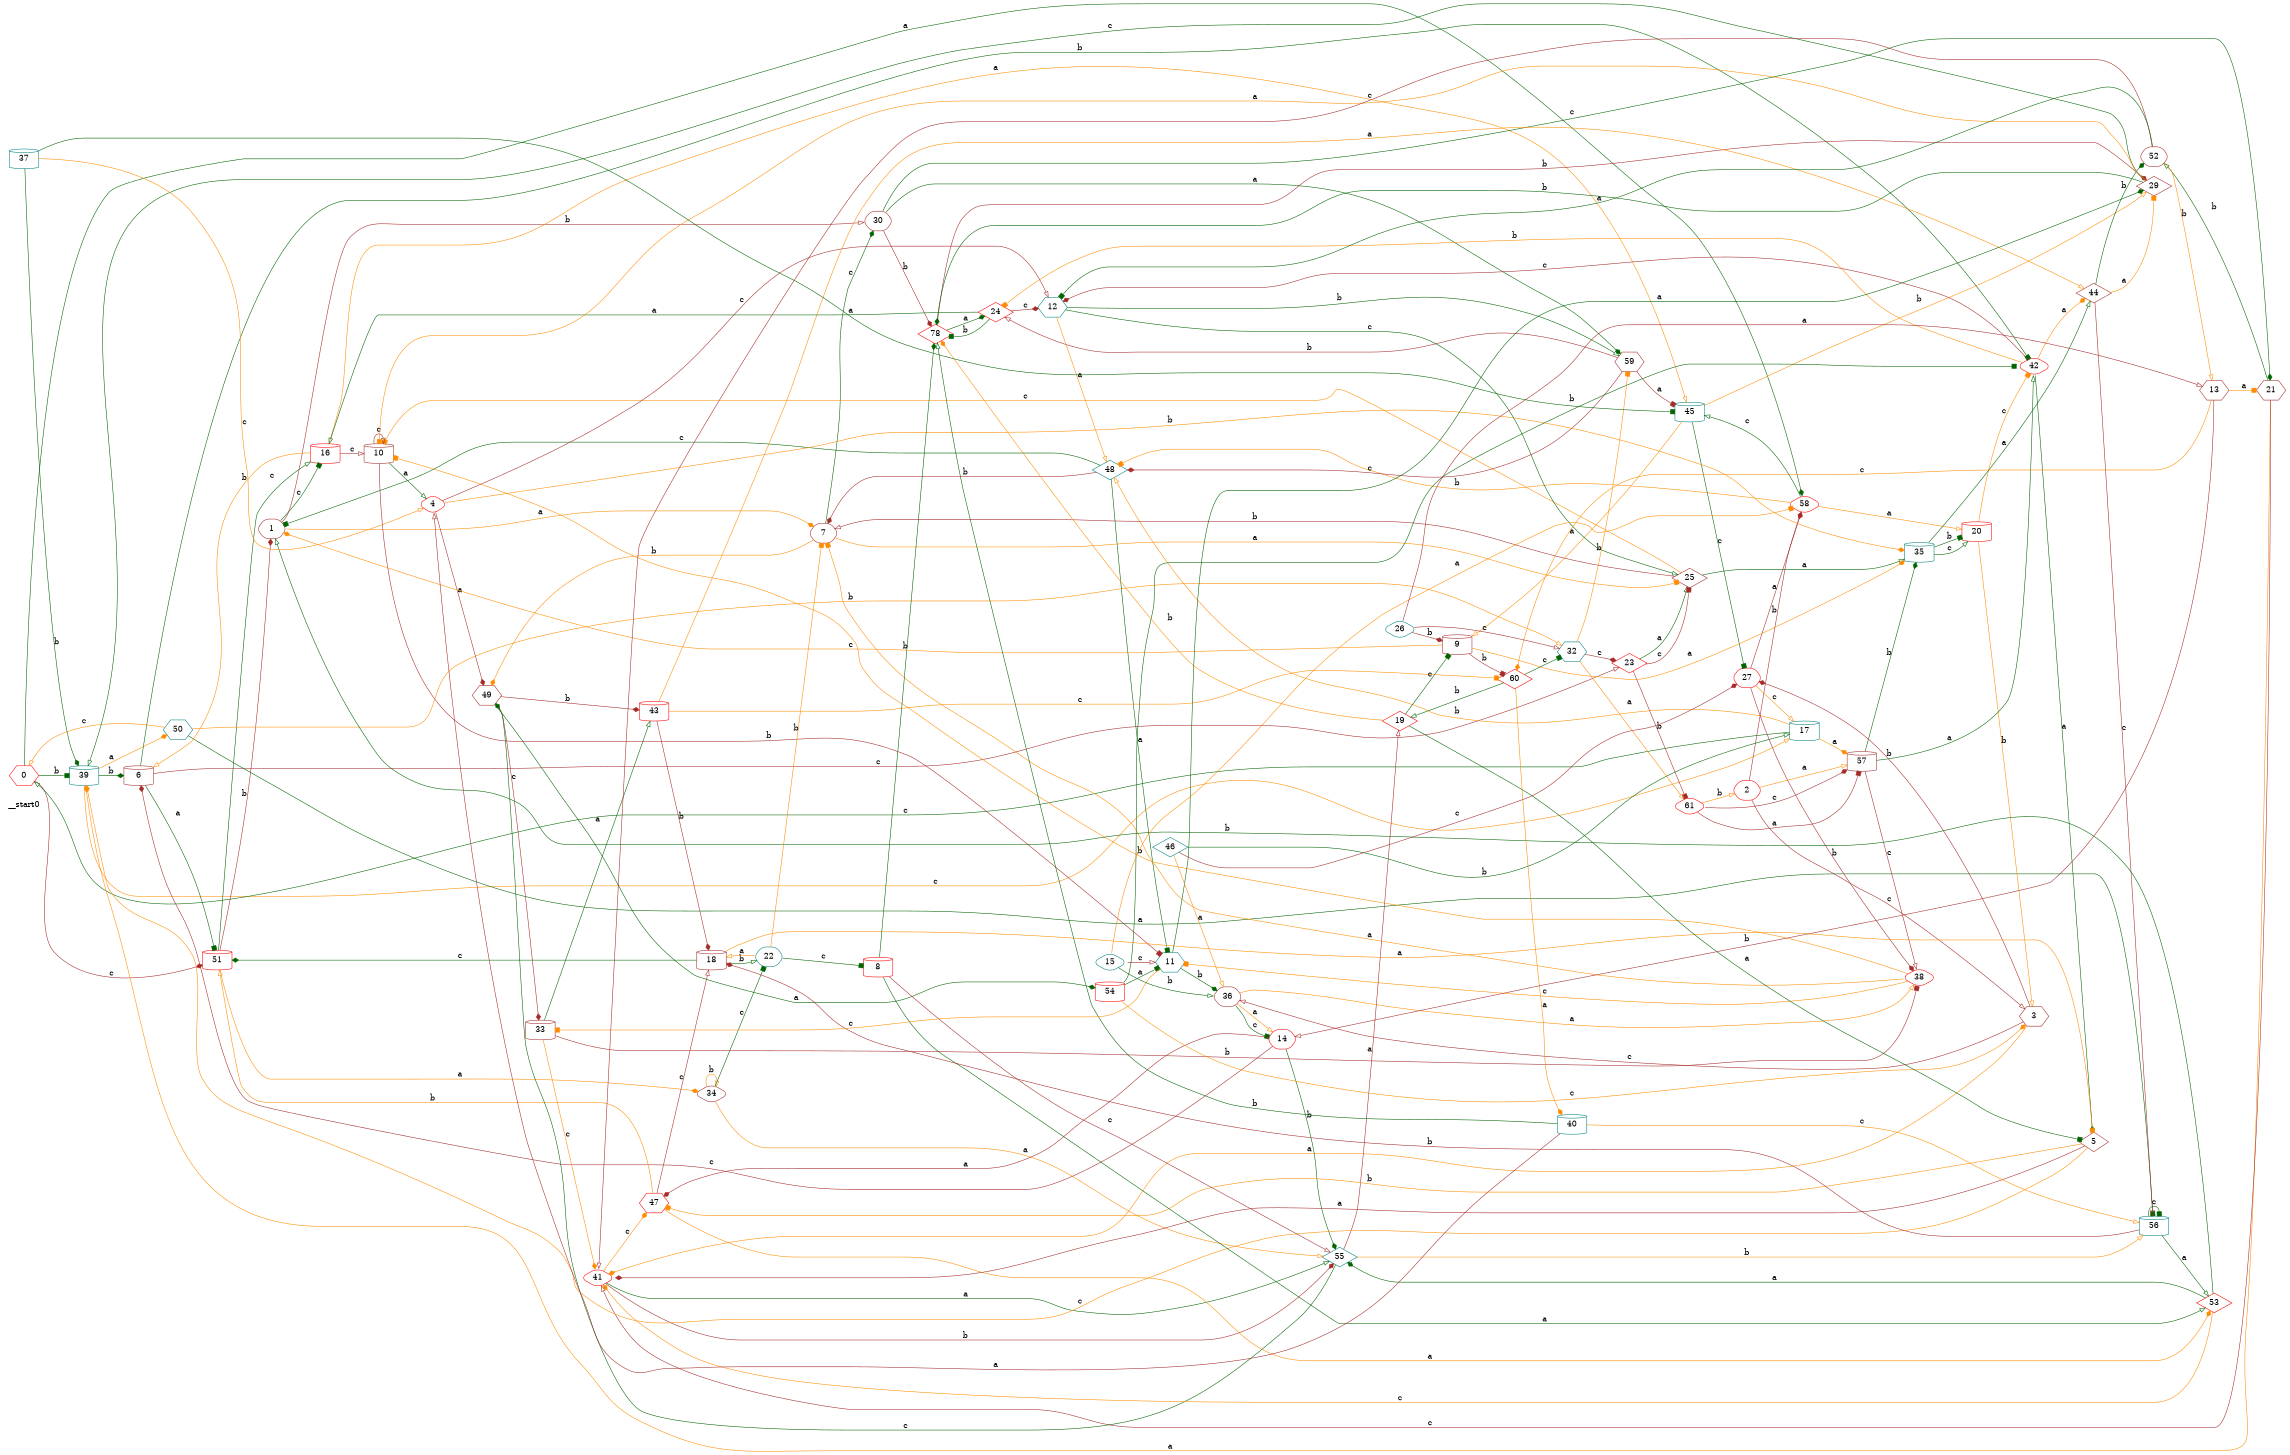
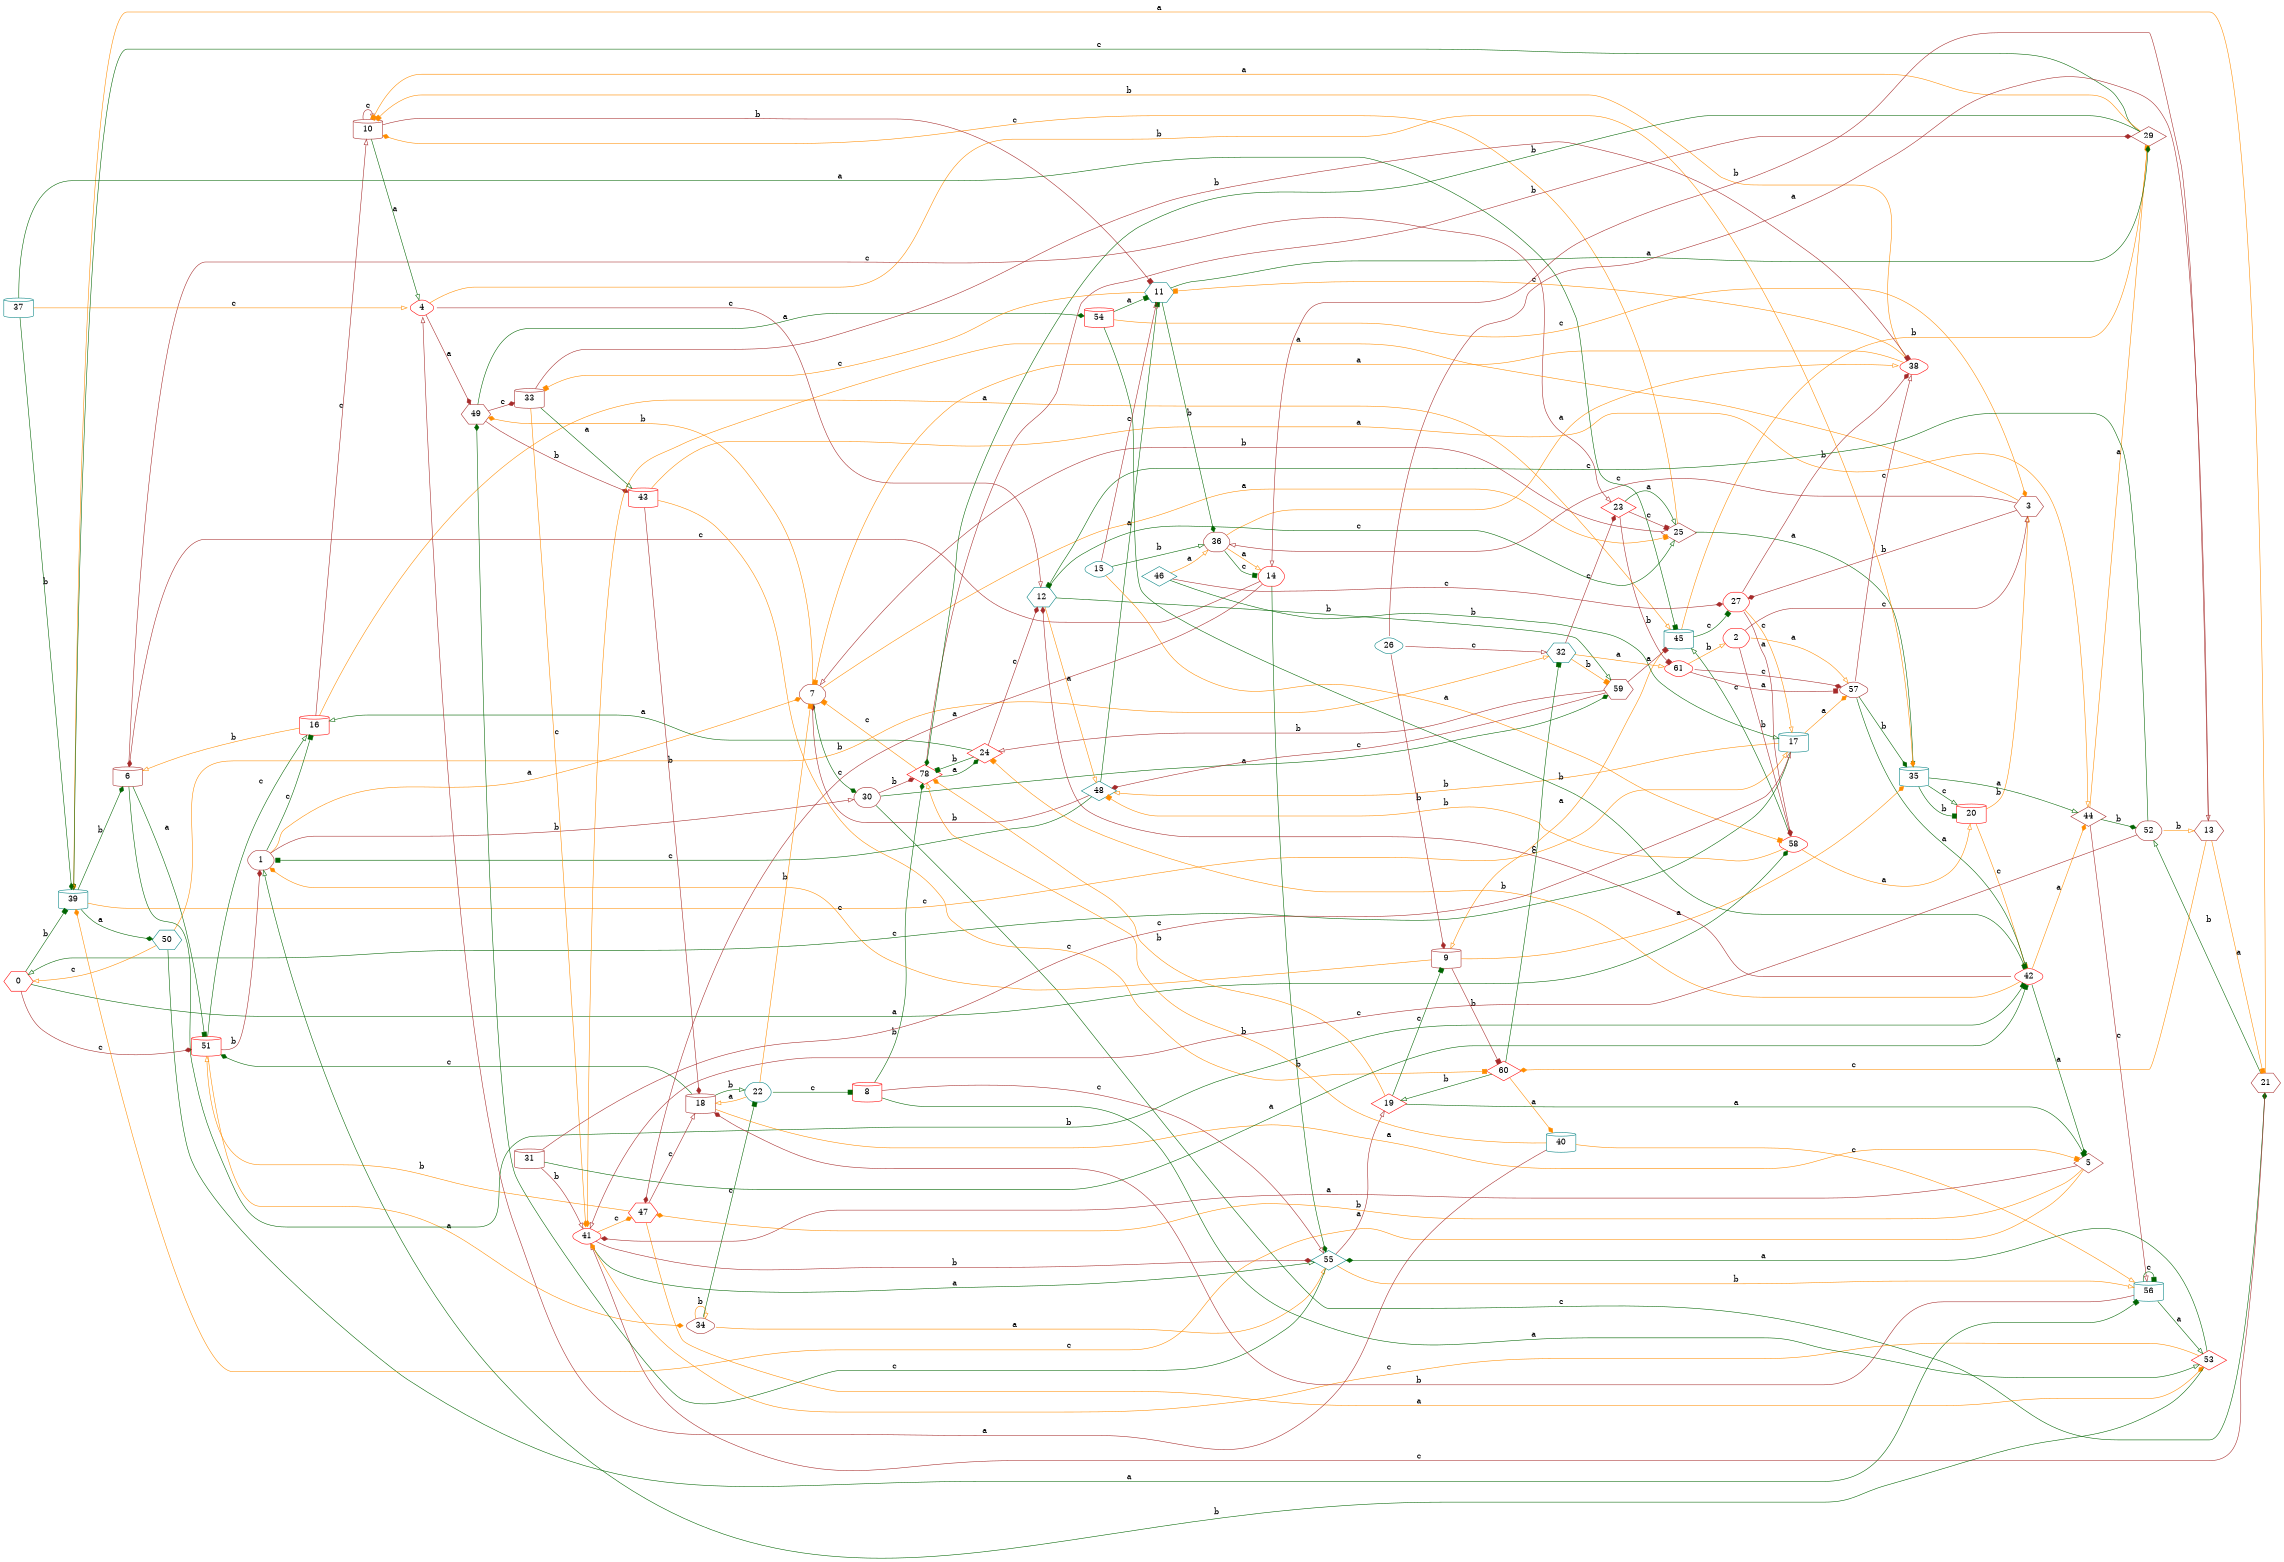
(1599, 198) -> (1588, 466)
(1050, 401) -> (1159, 116)
none -> (867, 733)
(130, 753) -> (111, 930)
(1862, 761) -> (1854, 690)
(24, 805) -> none
(1077, 951) -> (1201, 1020)
none -> (529, 1159)
(1375, 1184) -> (1376, 1212)
